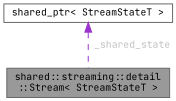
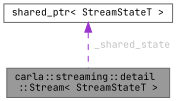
(88, 83) -> (88, 83)
